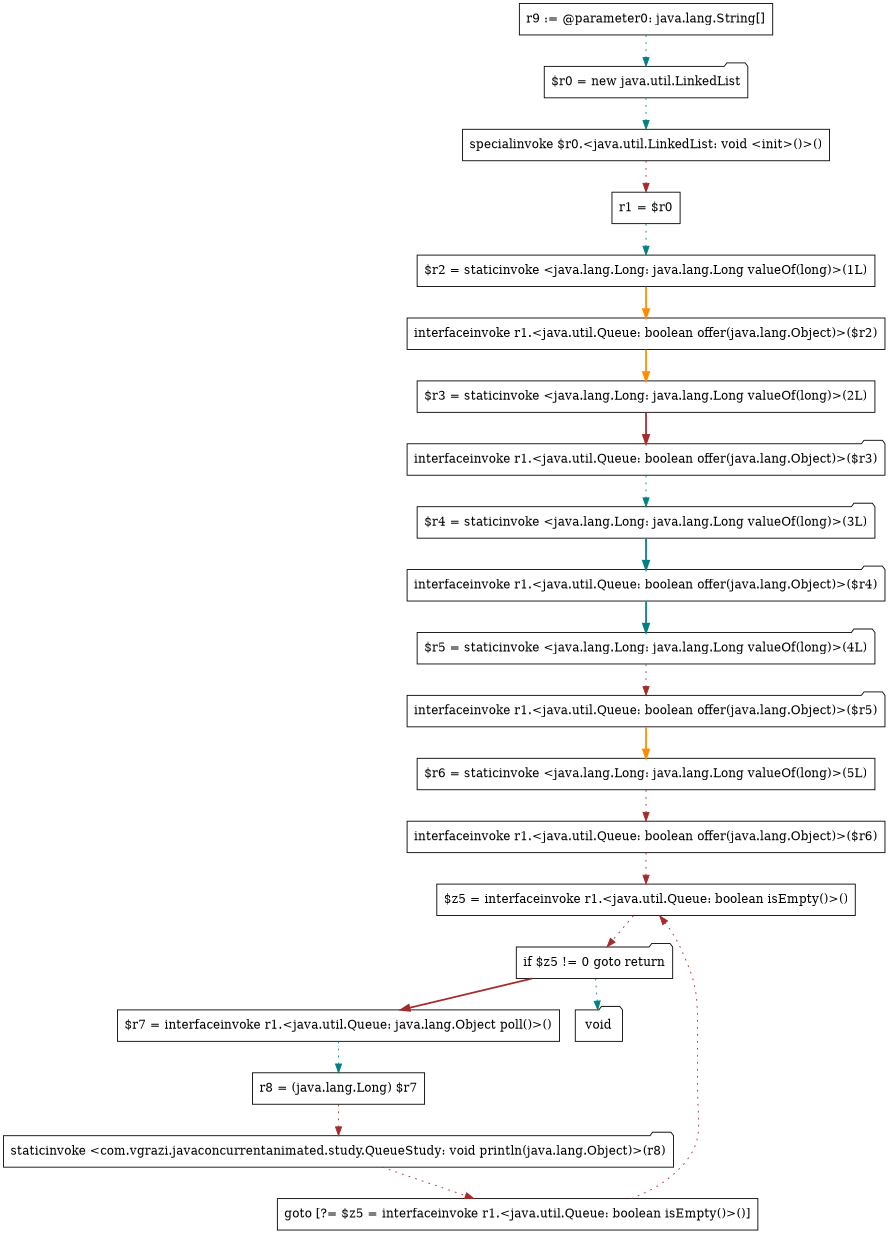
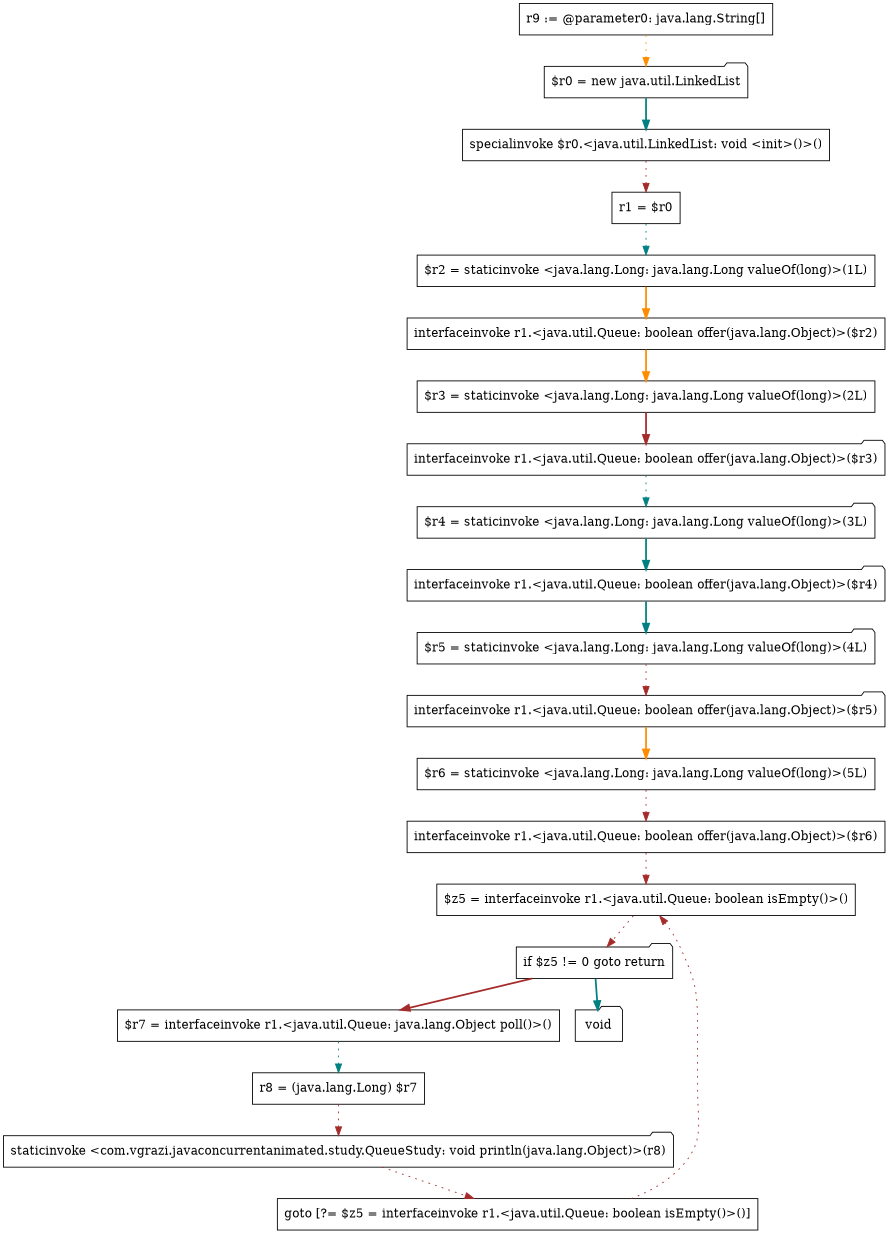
(646, 46) -> (646, 46)
(646, 109) -> (646, 109)
(596, 990) -> (596, 990)
